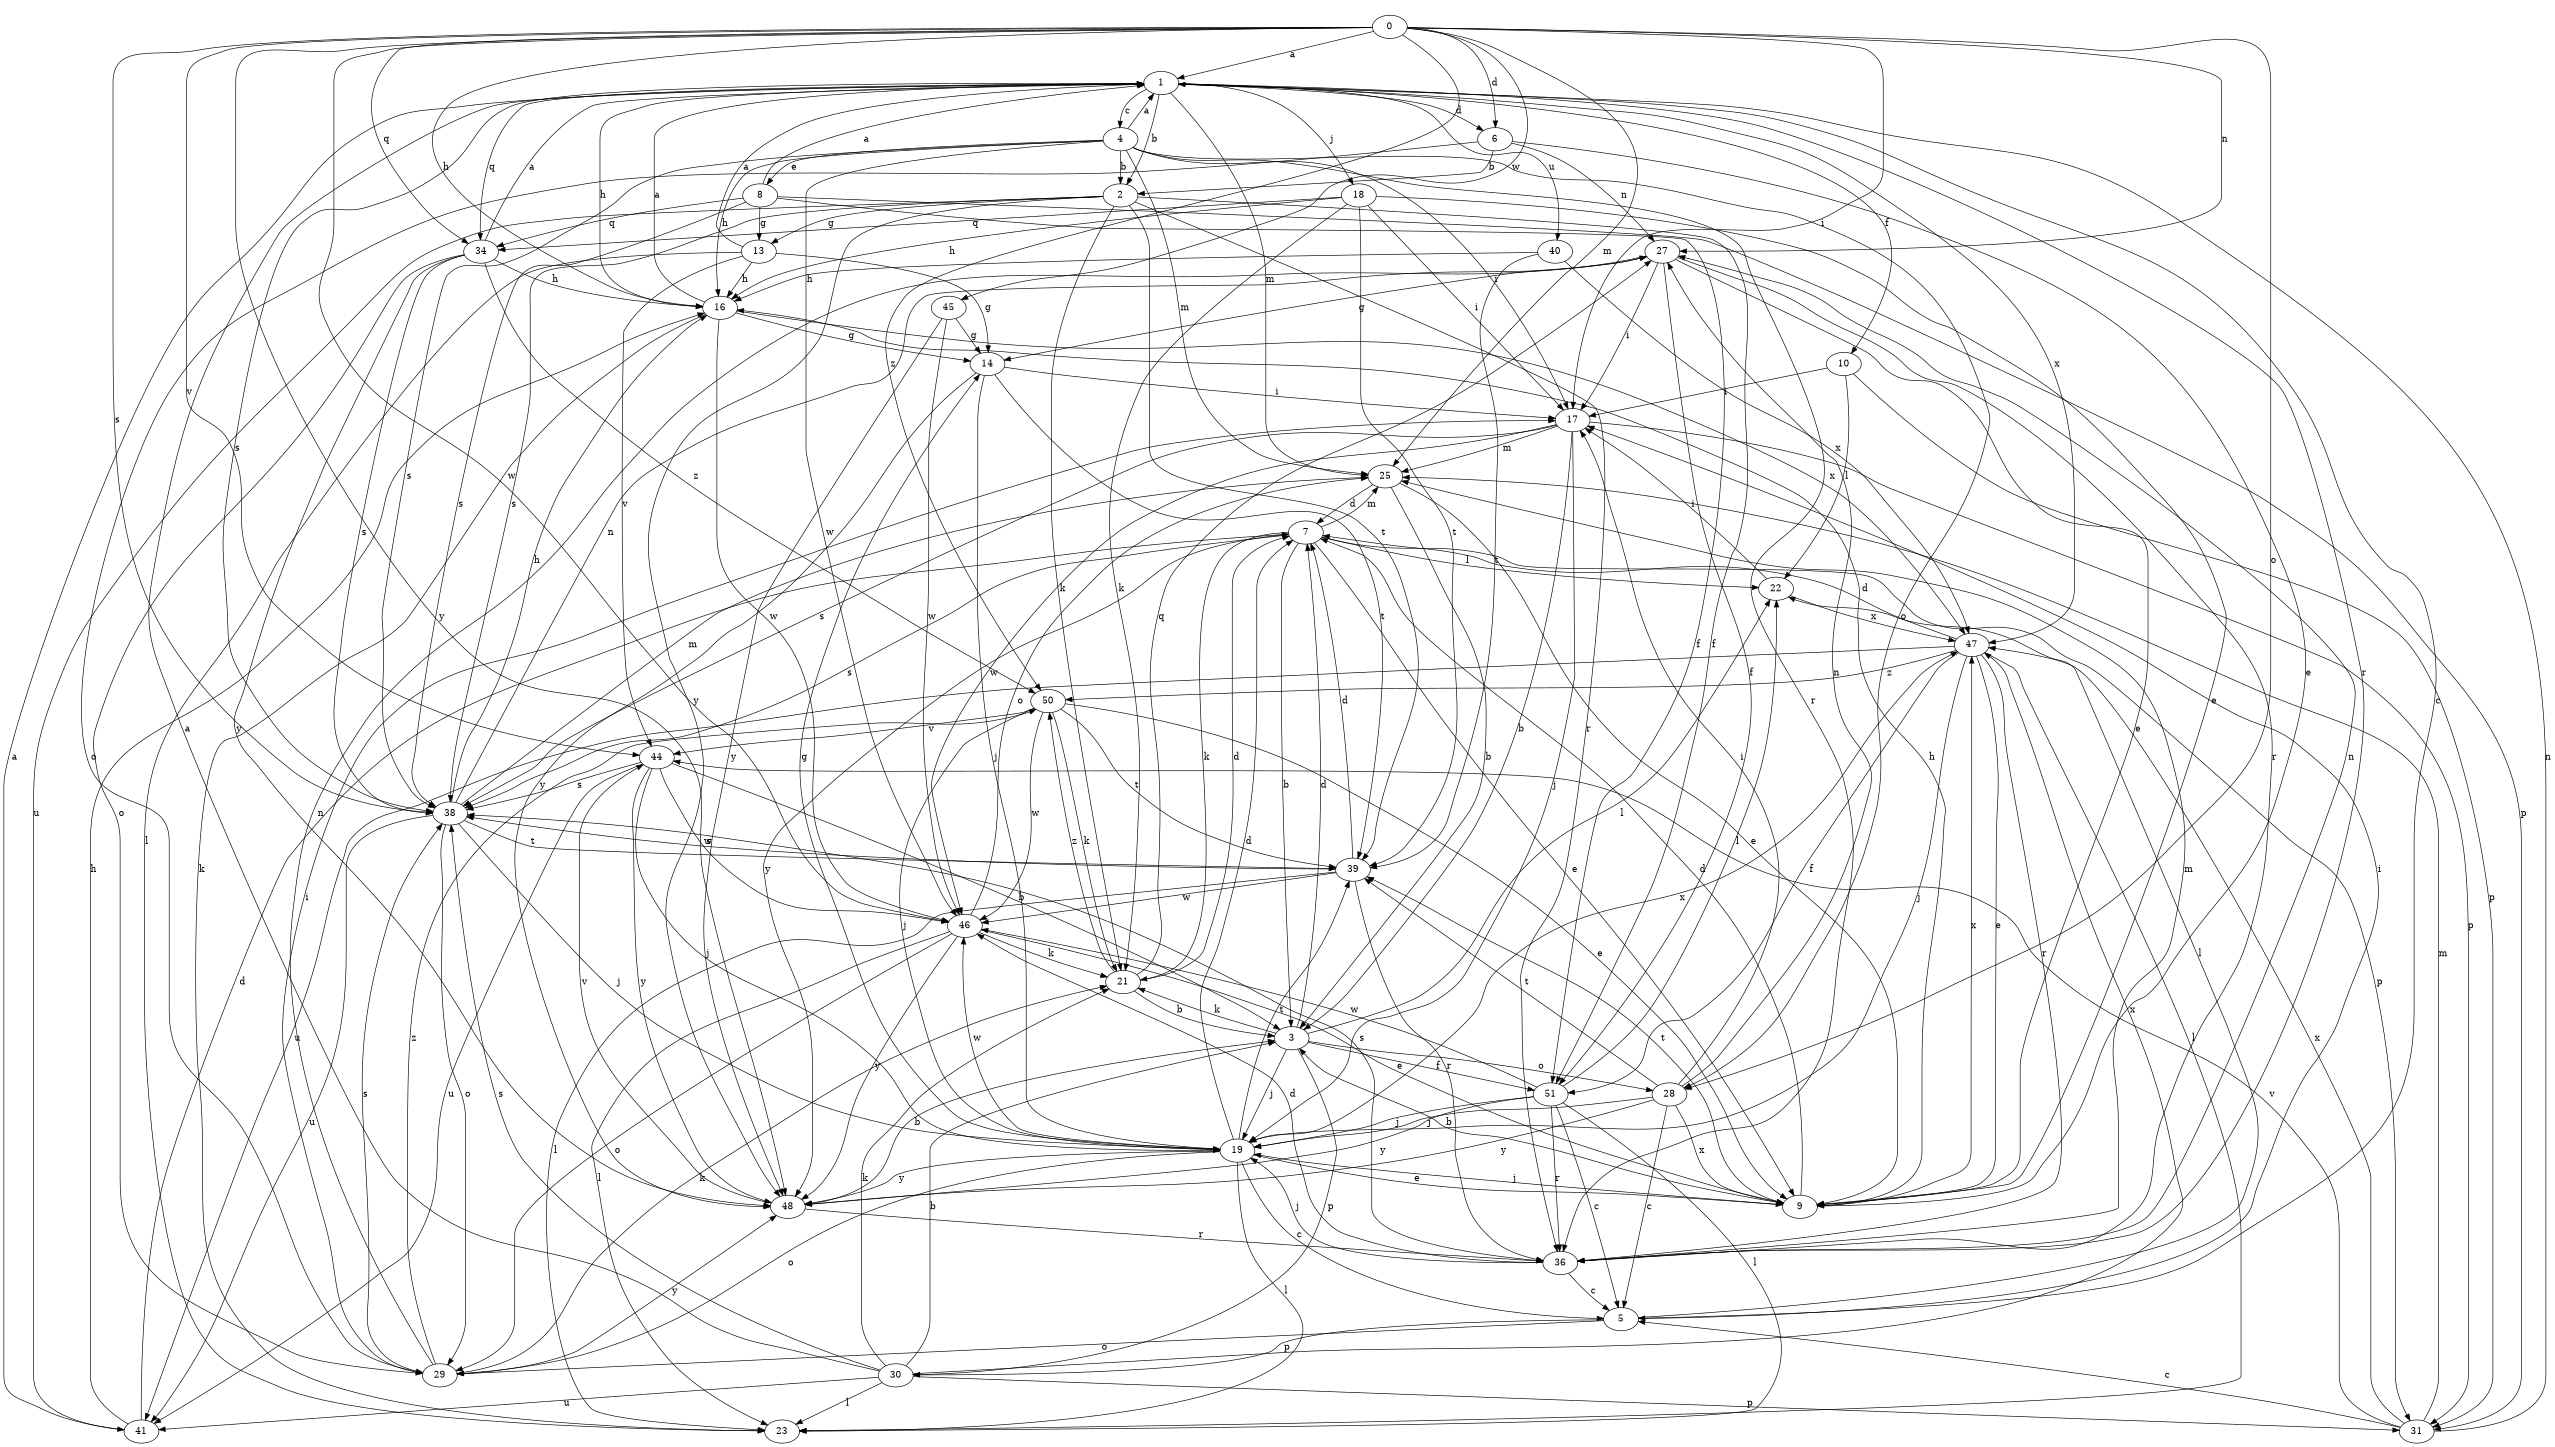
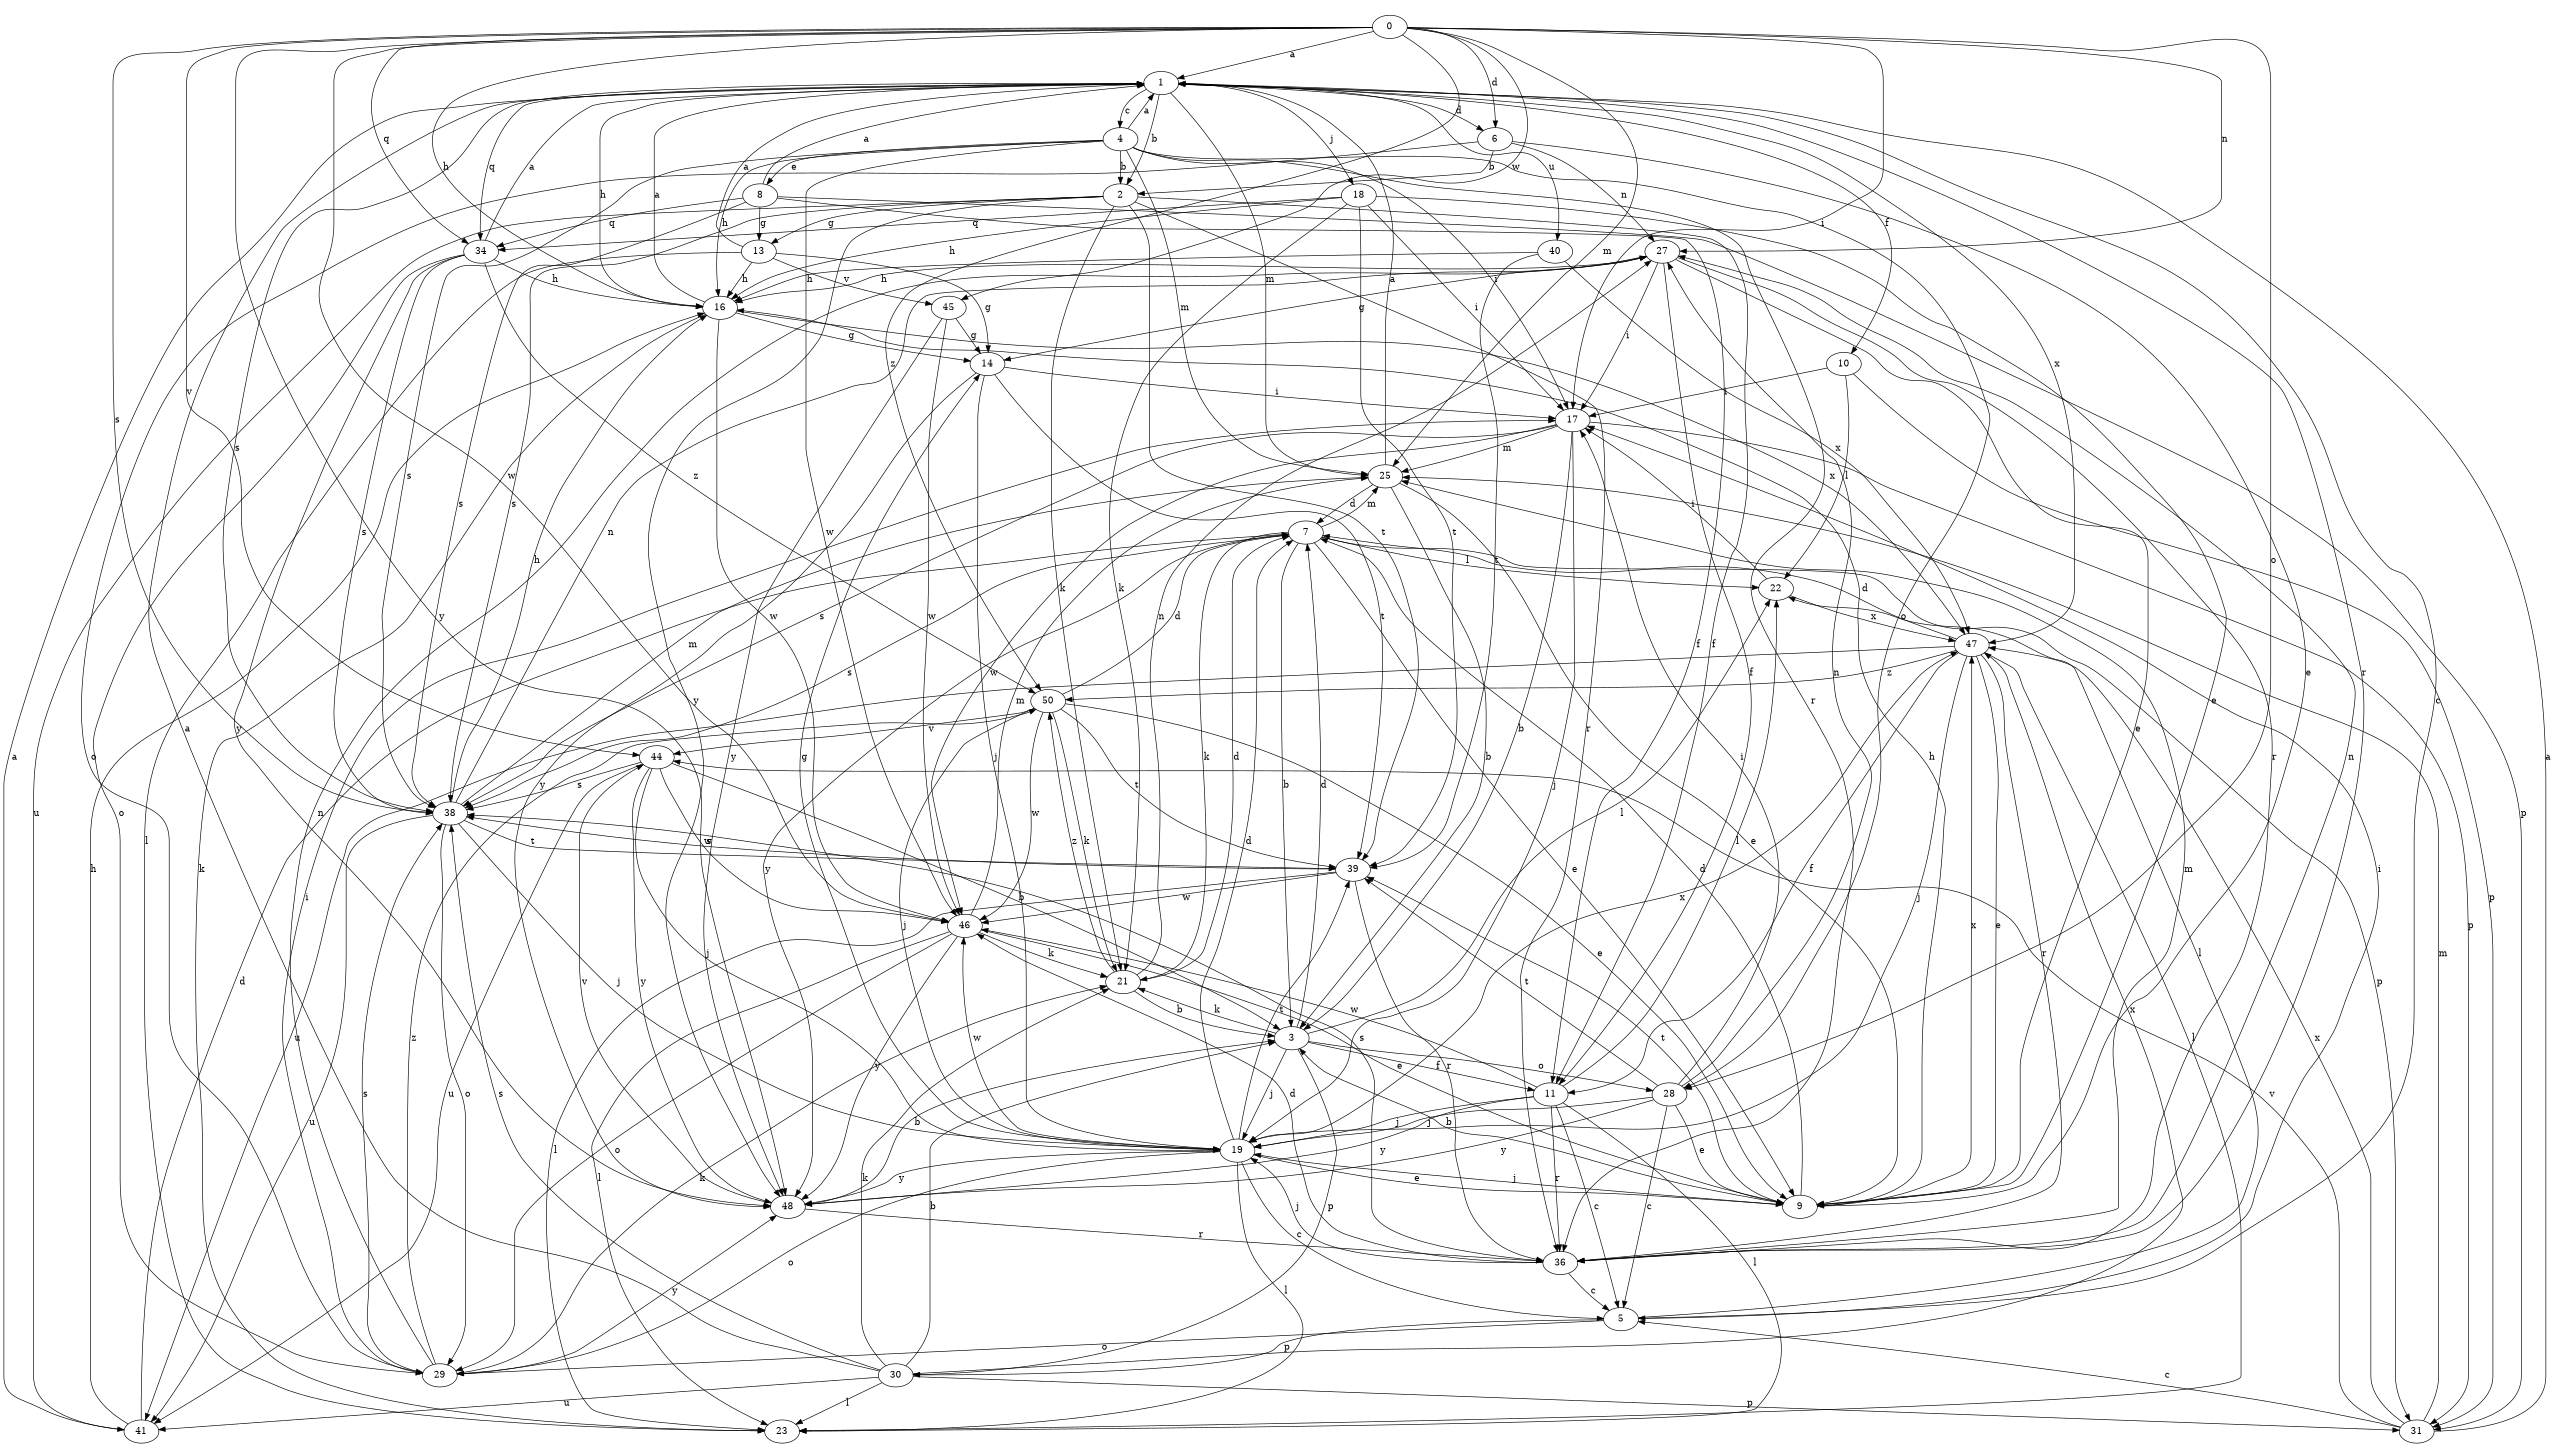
none -> (1389, 207)
none -> (1193, 265)
(622, 452) -> (856, 288)
(1162, 617) -> (1162, 617)
(1020, 701) -> (1020, 701)
(1341, 703) -> (1176, 608)
(2548, 757) -> (2548, 757)
(1551, 1094) -> (1551, 1094)
(1702, 1151) -> (1702, 1151)
